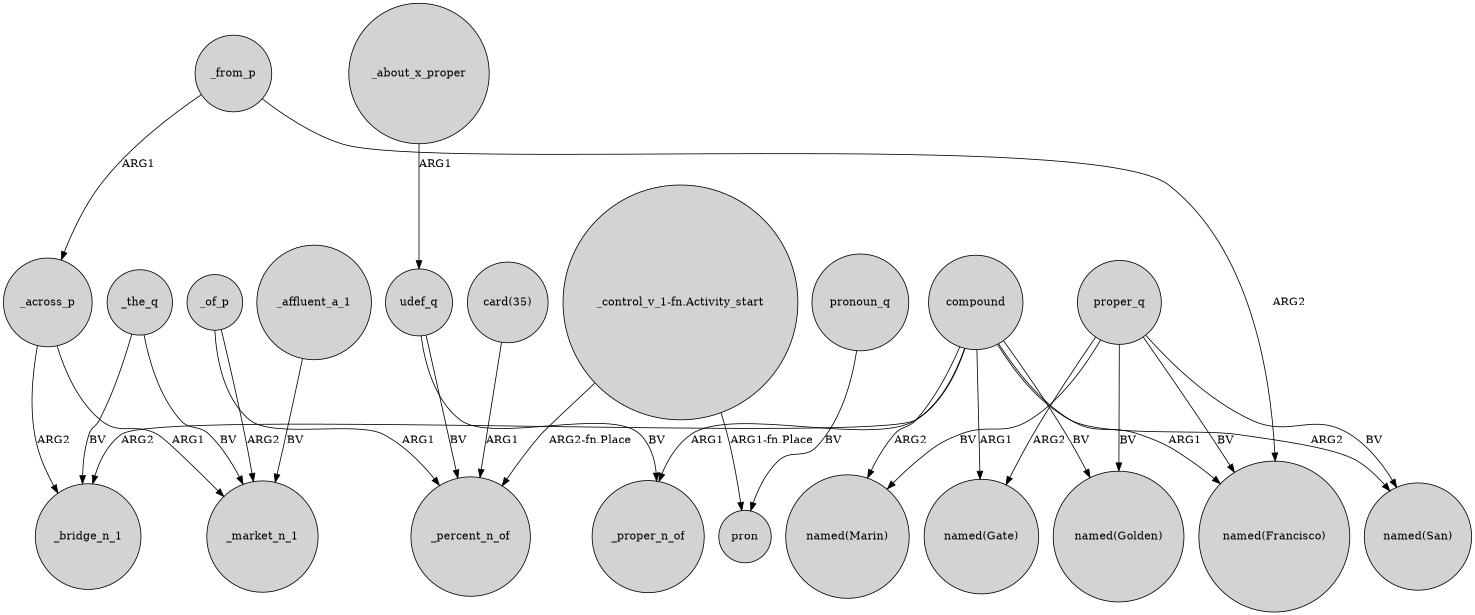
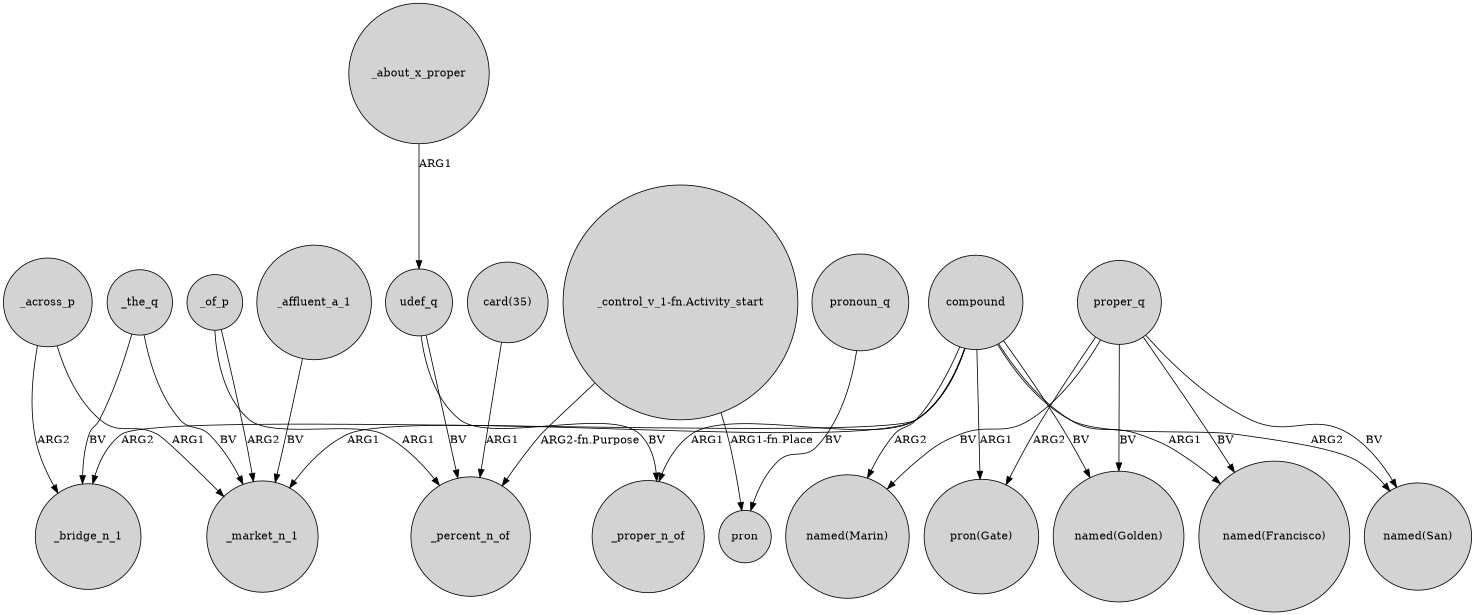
(233, 74) -> none
none -> (640, 430)
(590, 440) -> (590, 440)
(981, 537) -> (981, 537)
